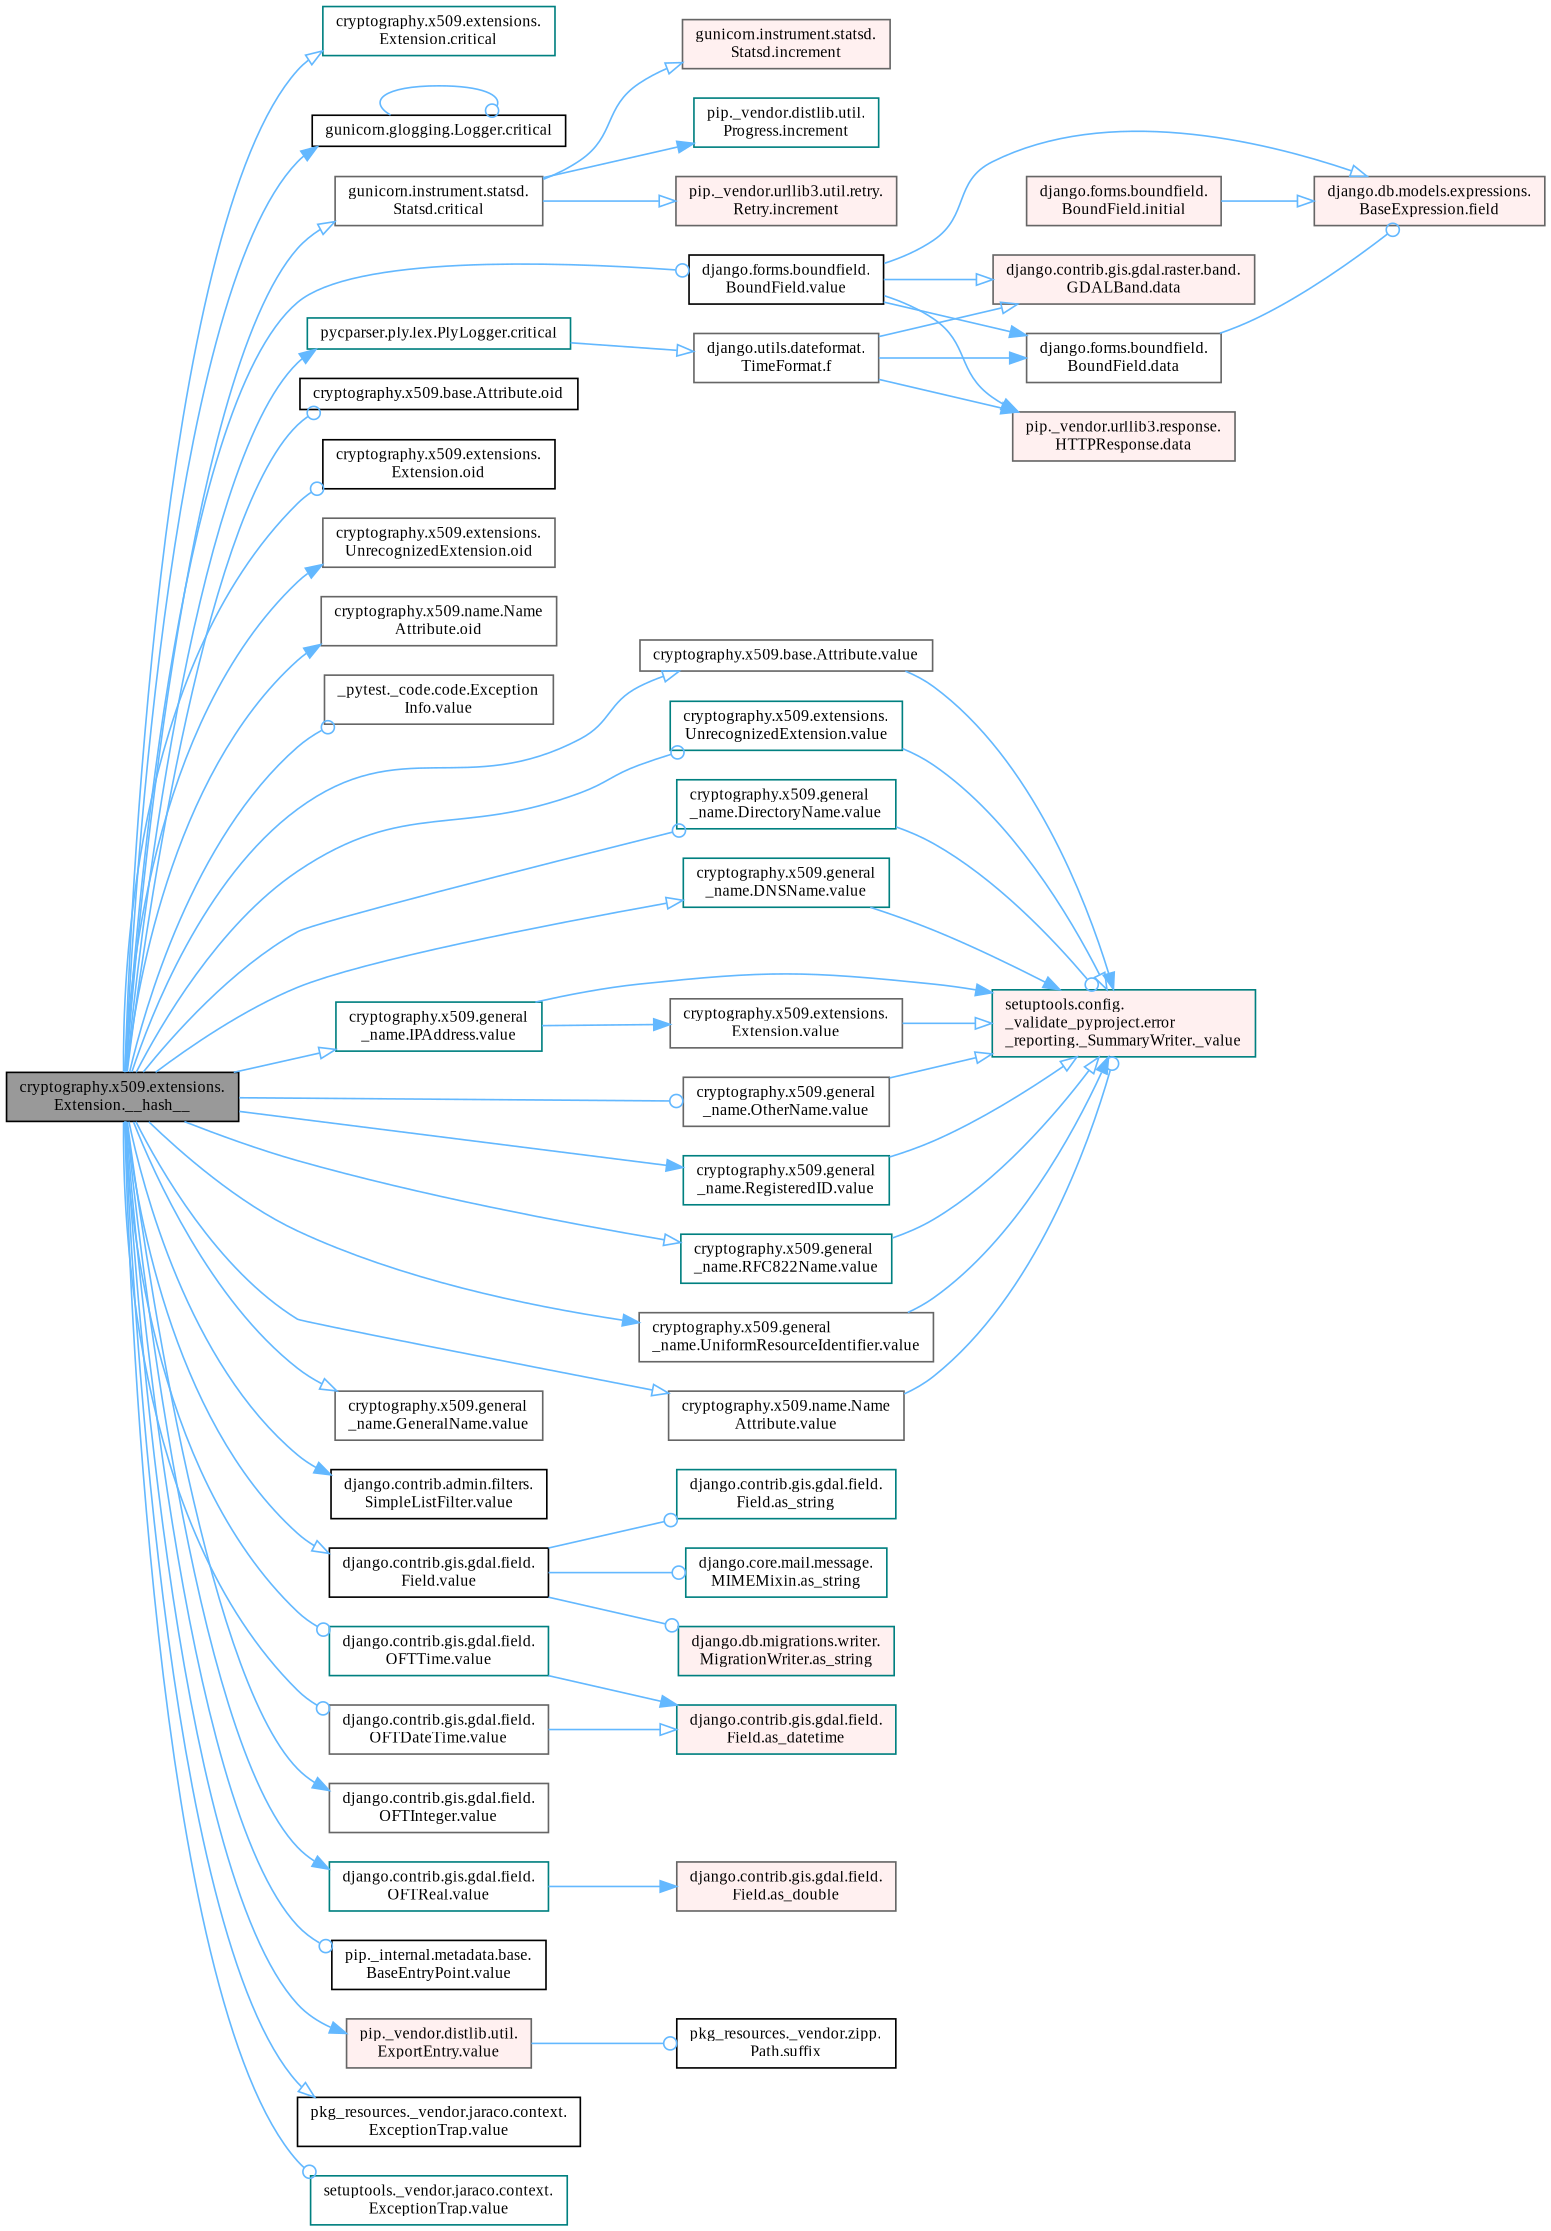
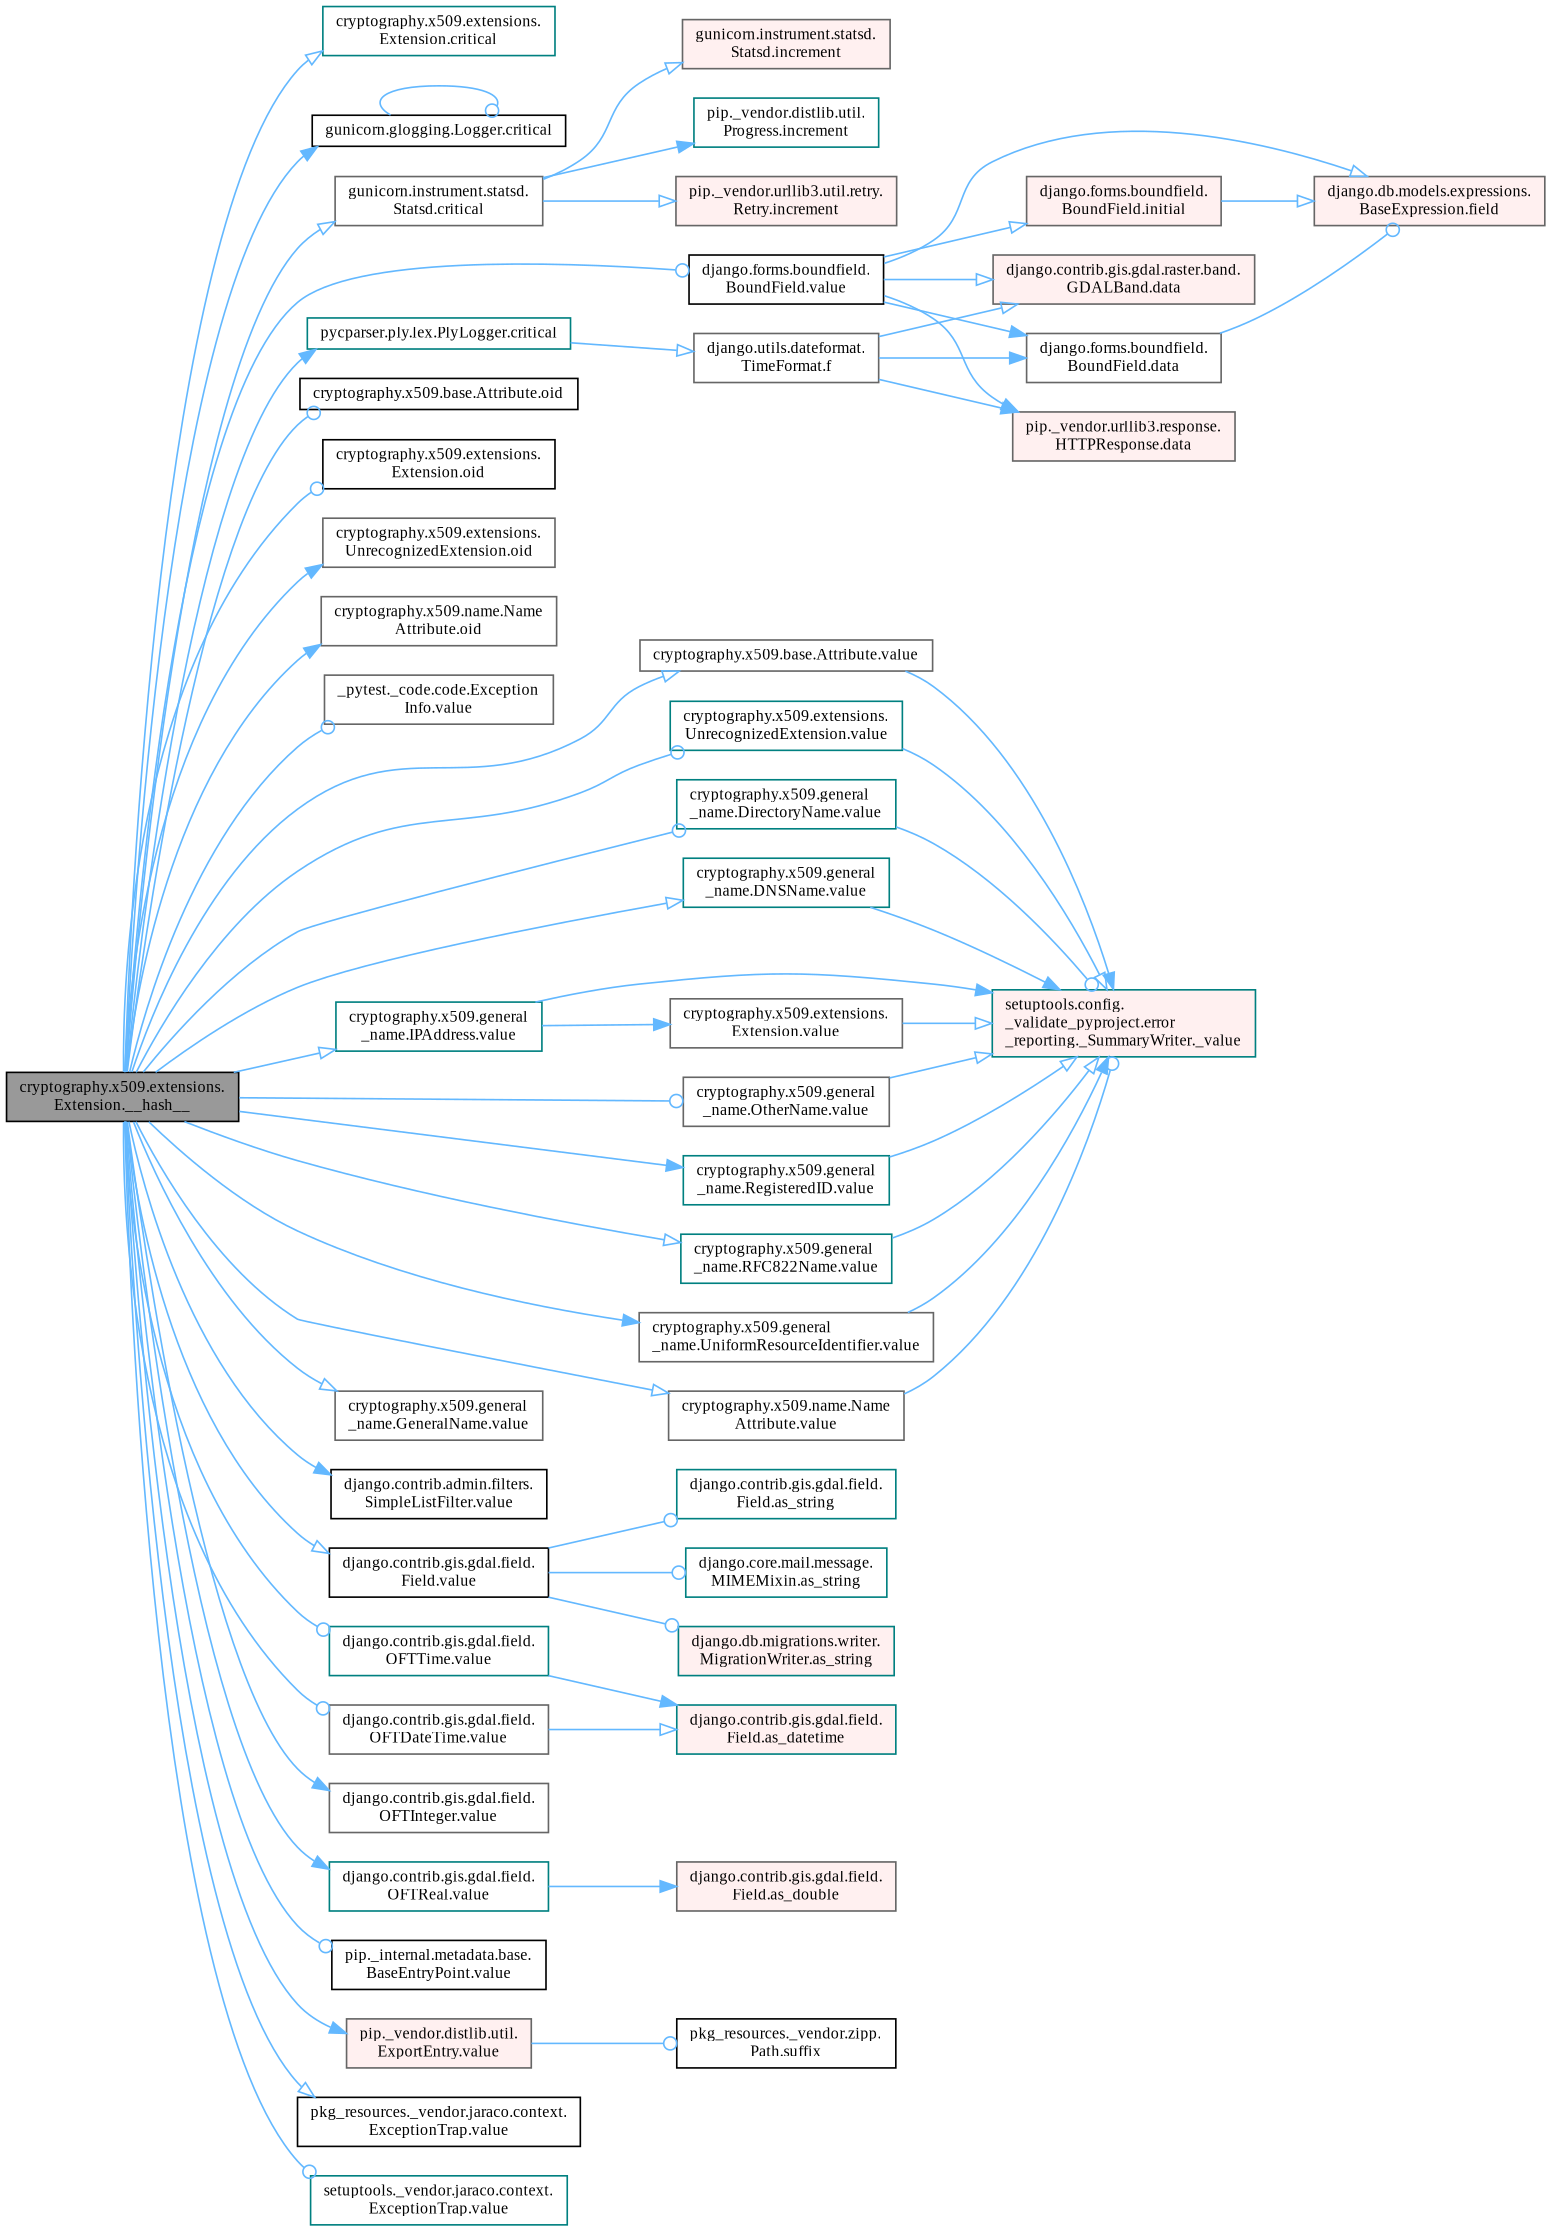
none -> (947, 242)
